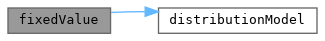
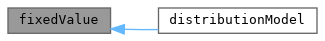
(128, 12) -> (142, 30)
